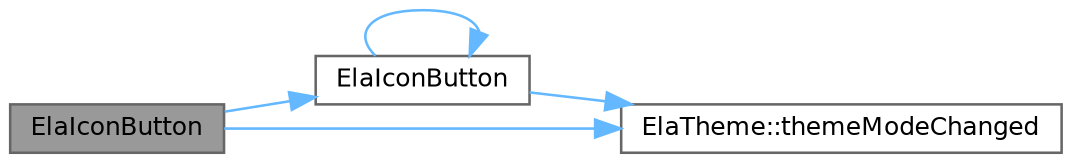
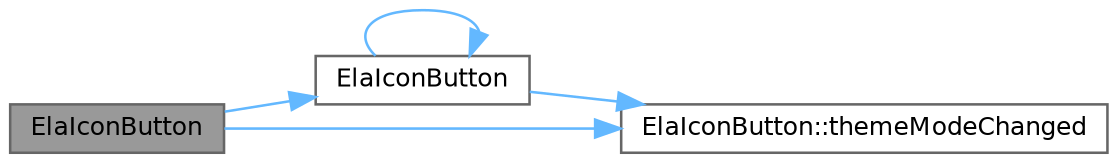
(841, 129) -> (864, 129)
